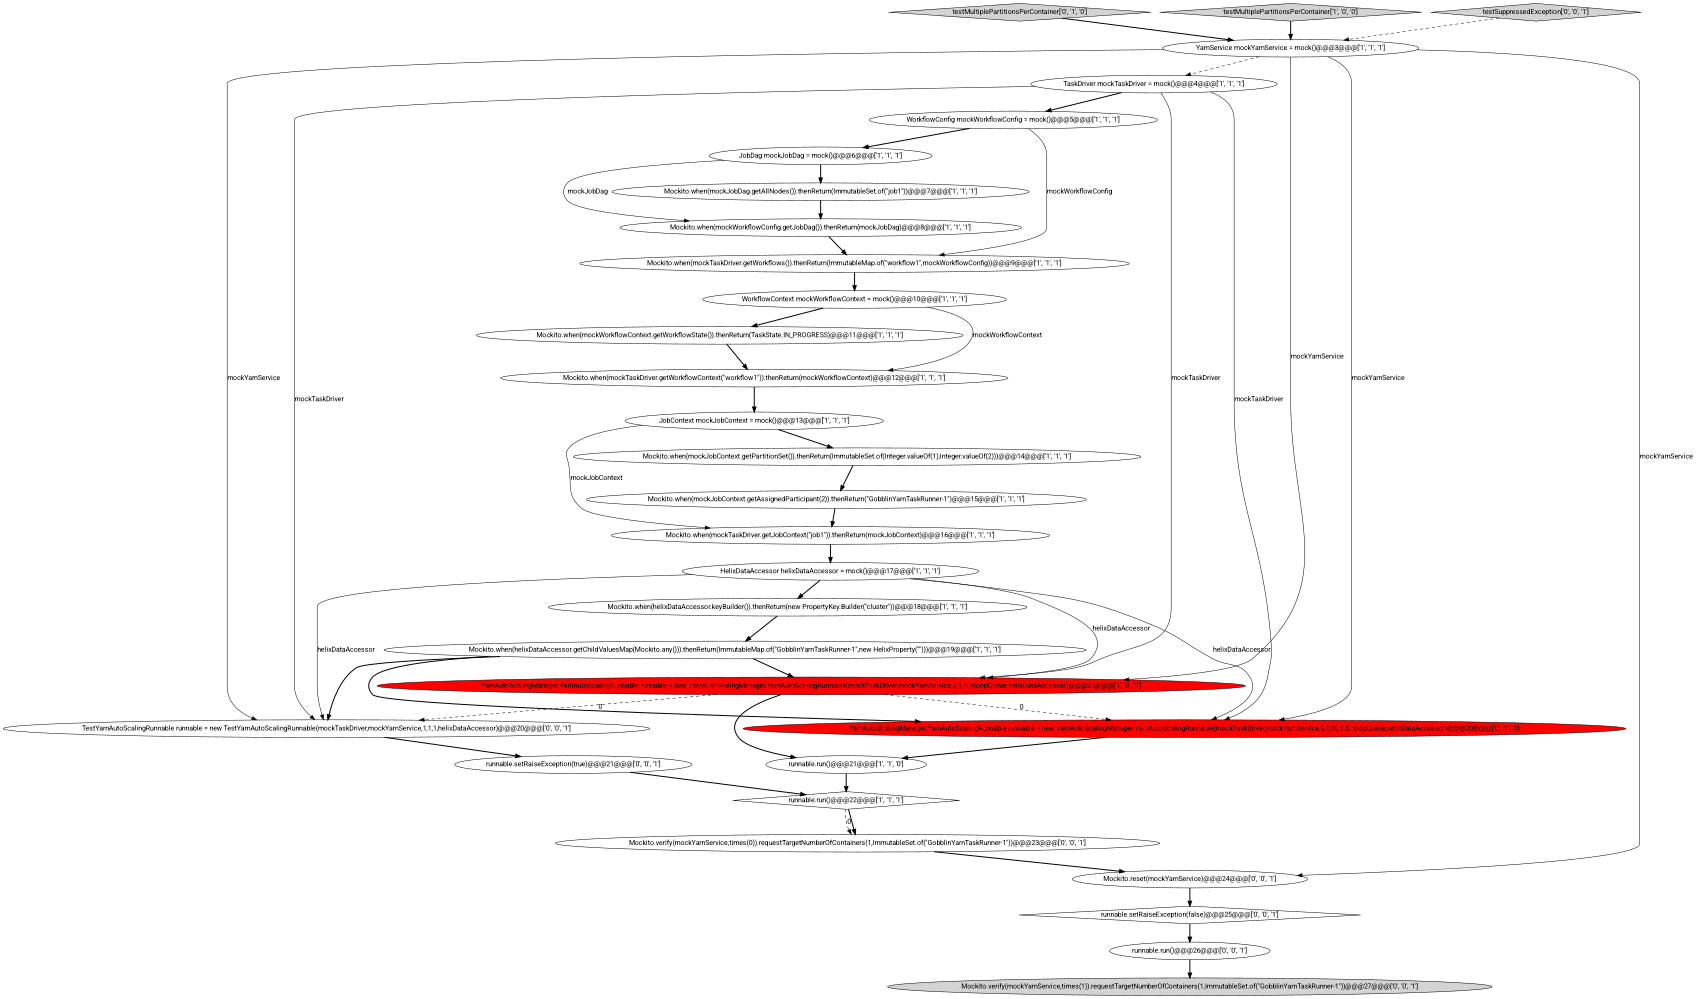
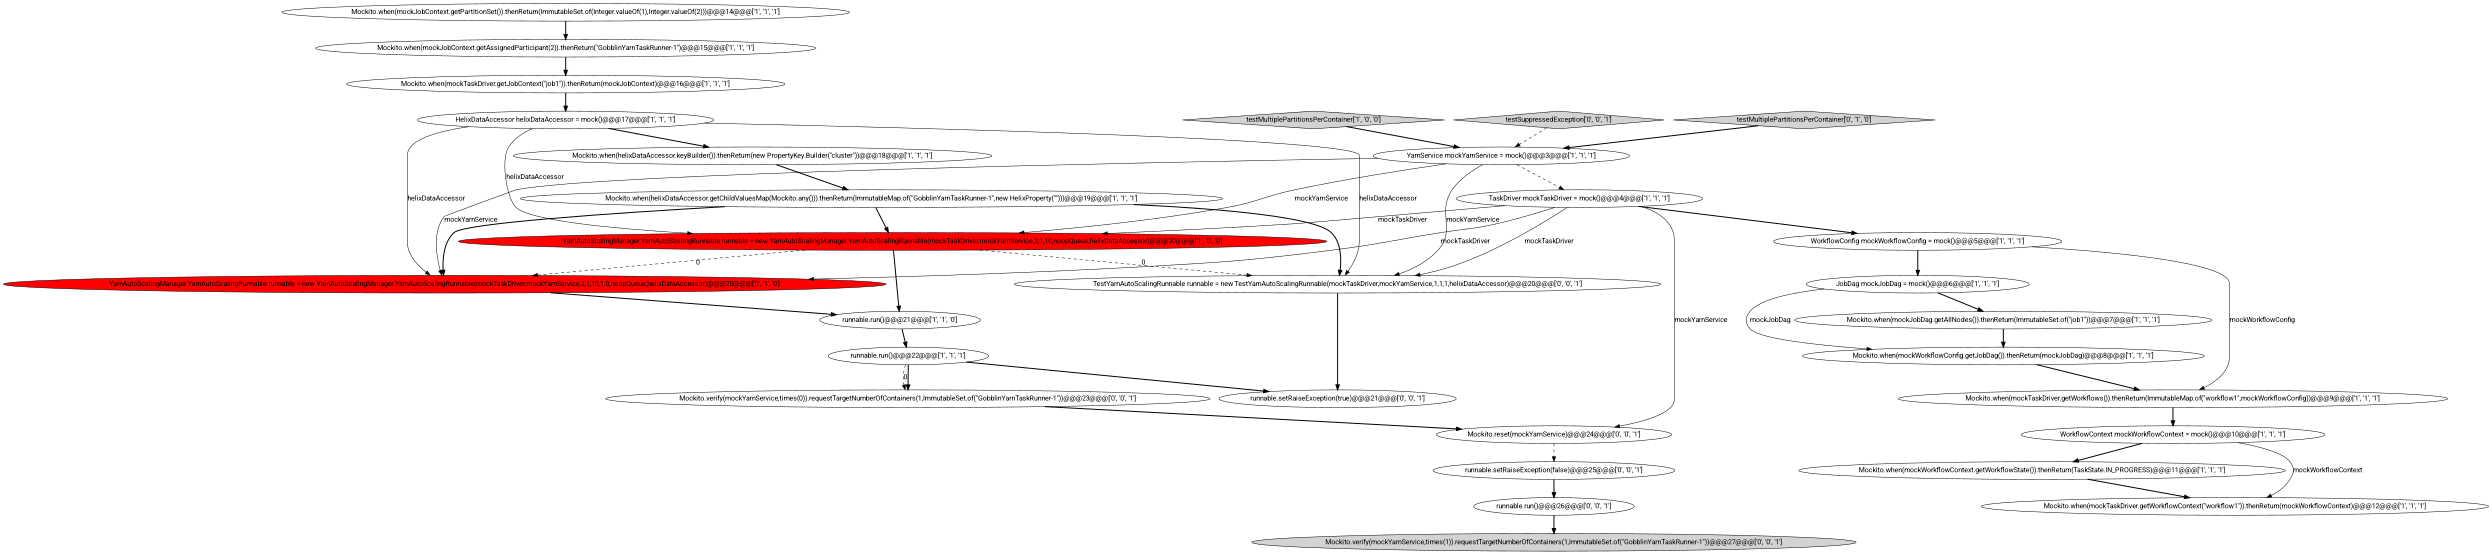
(754, 421) -> none
(1640, 519) -> (1674, 326)
(715, 783) -> (1115, 377)
(846, 800) -> (908, 356)
(1190, 895) -> (1554, 450)
(1190, 915) -> (1554, 471)
